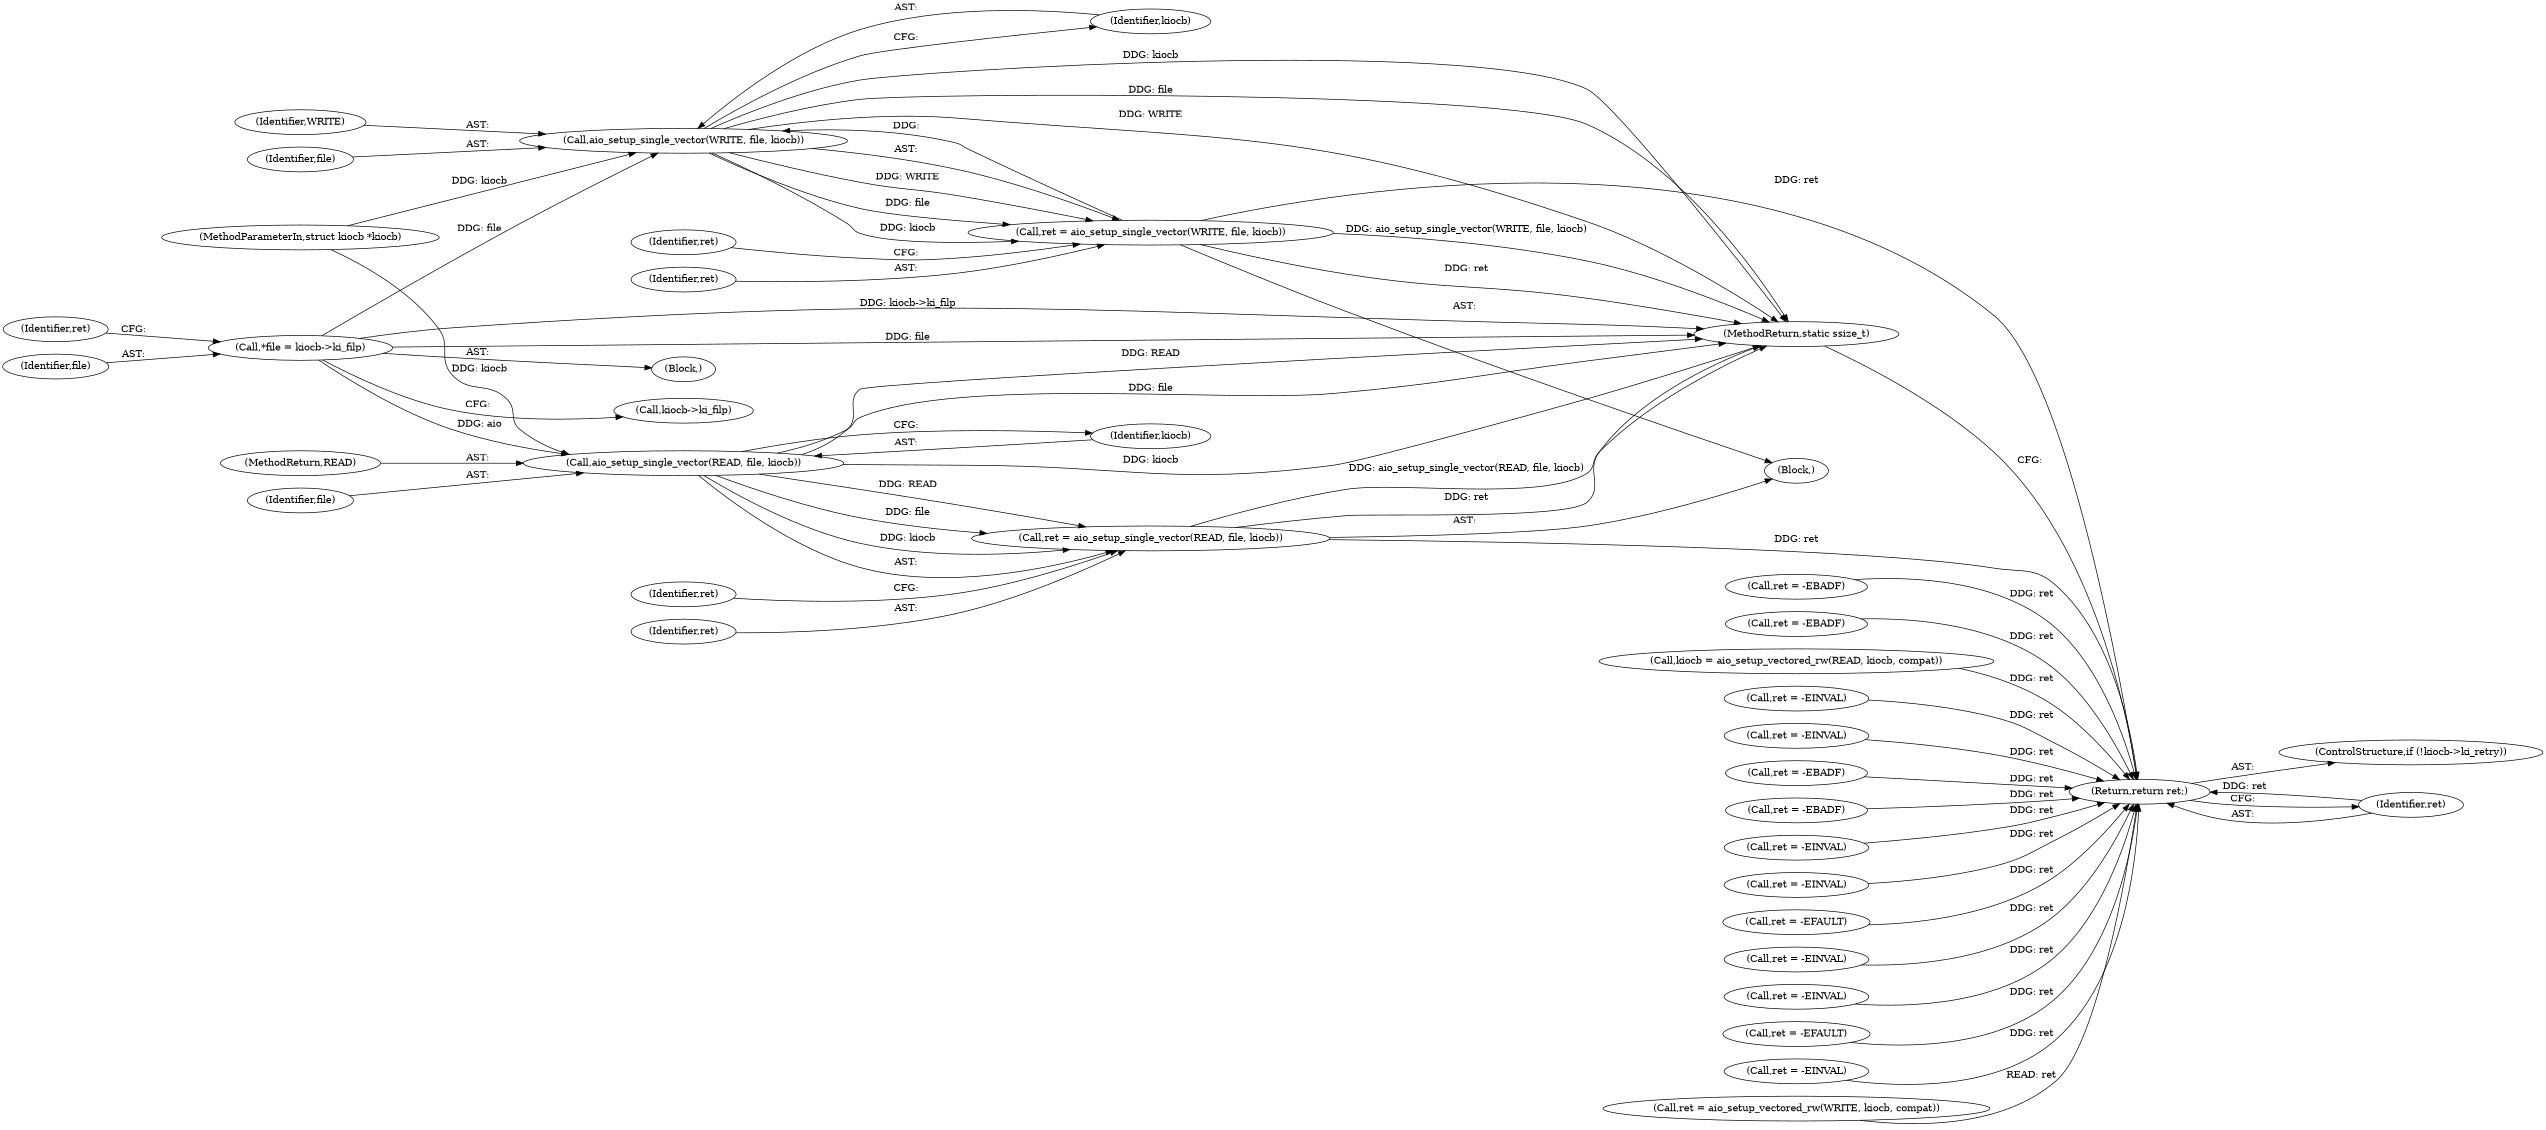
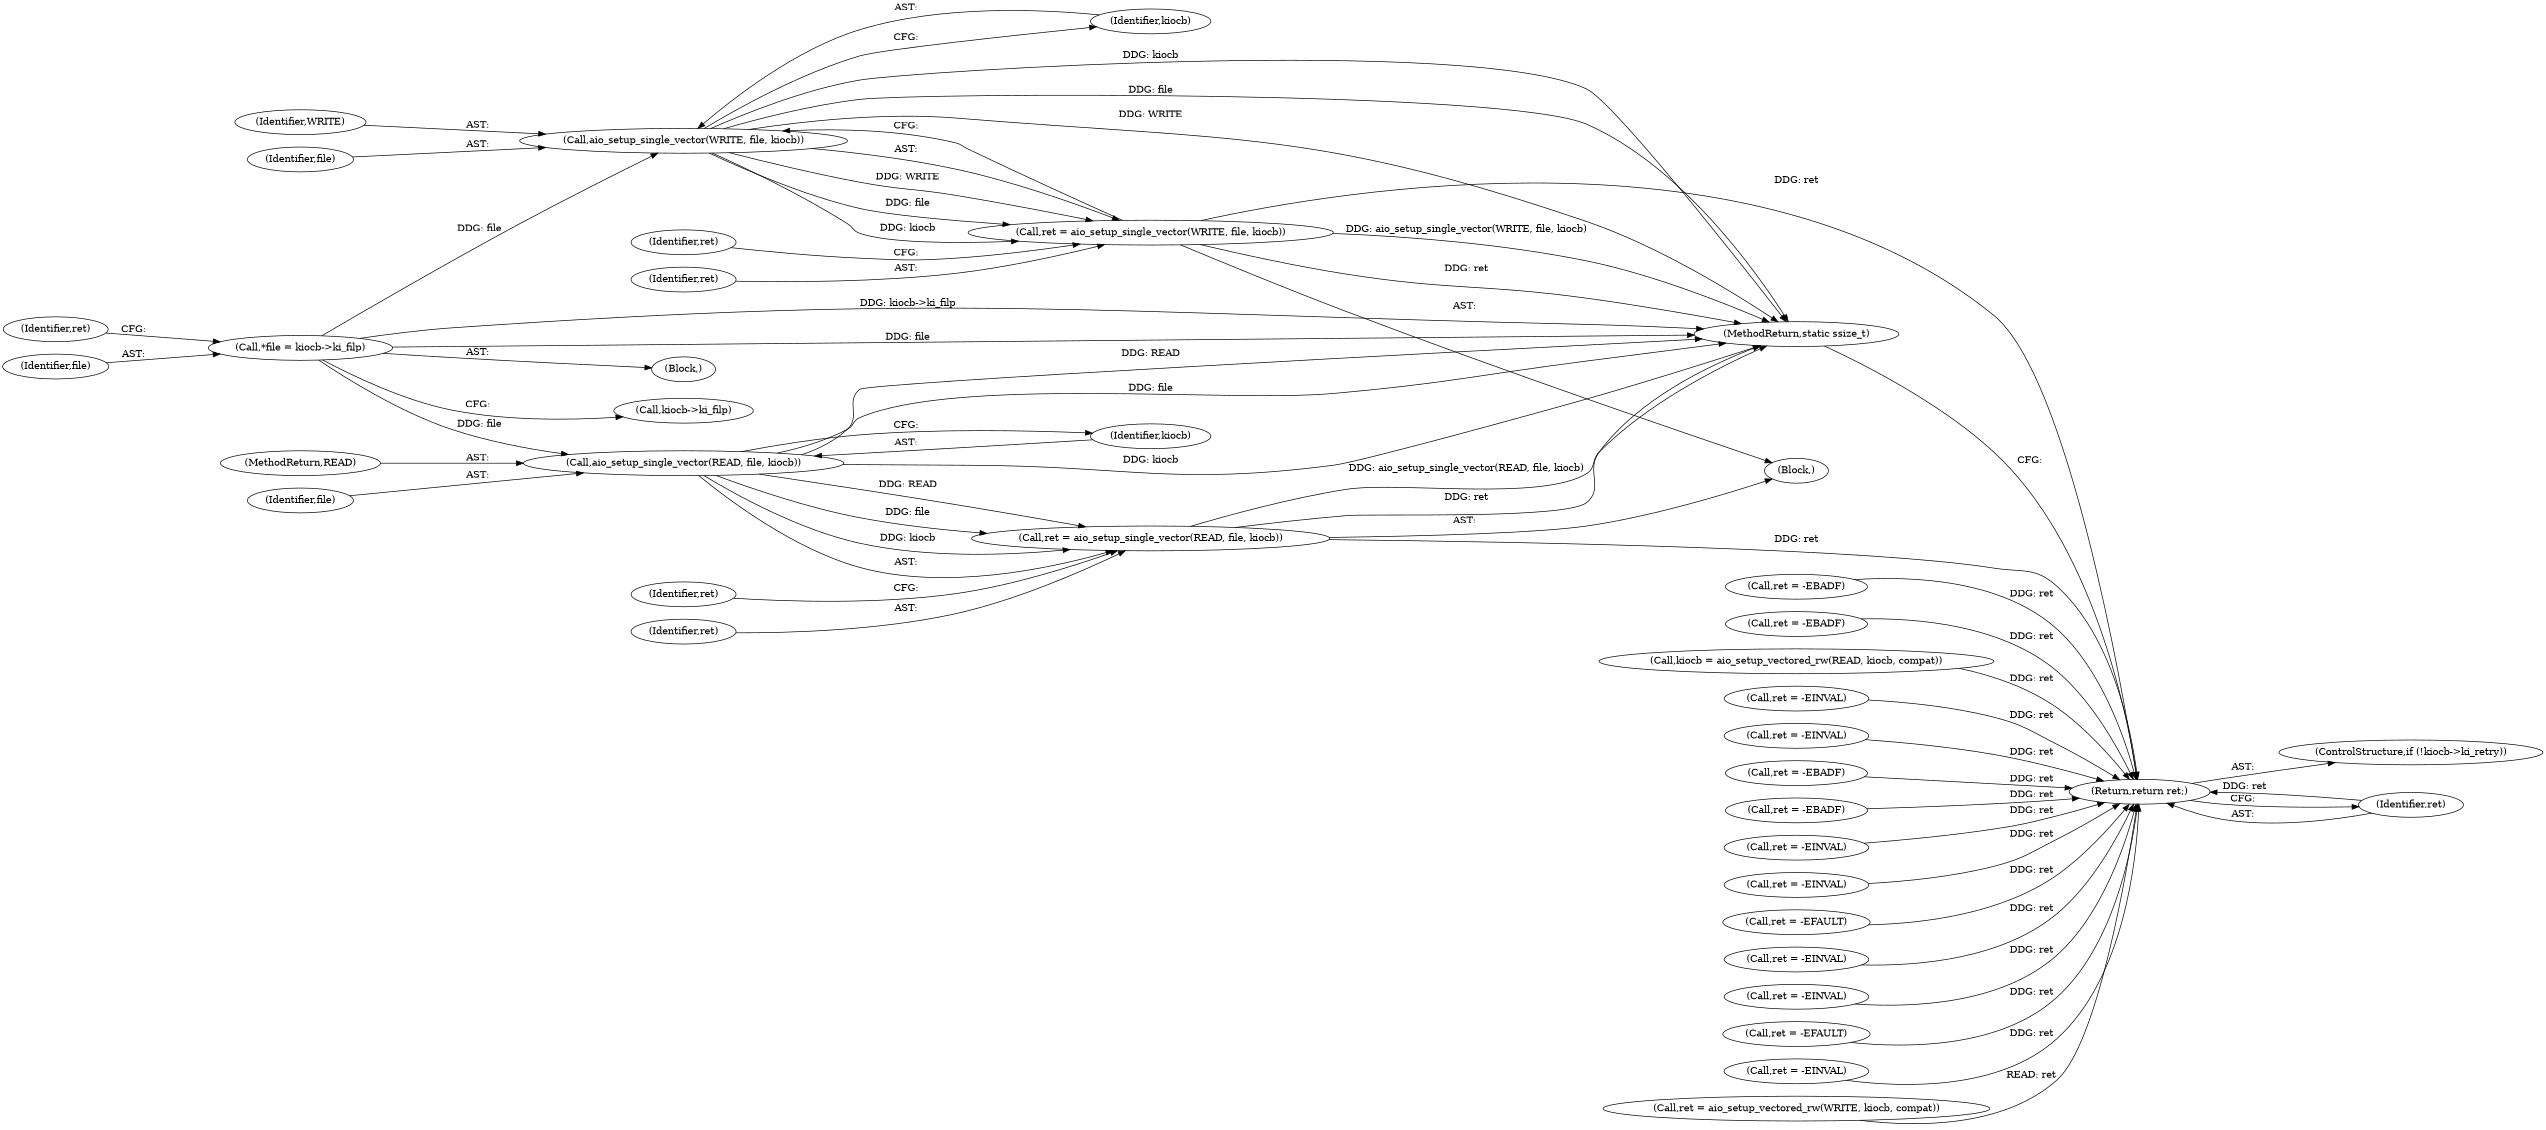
(908, 126) -> (908, 126)
(300, 237) -> none
(479, 424) -> (479, 424)
